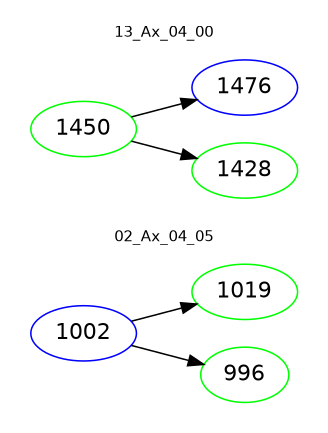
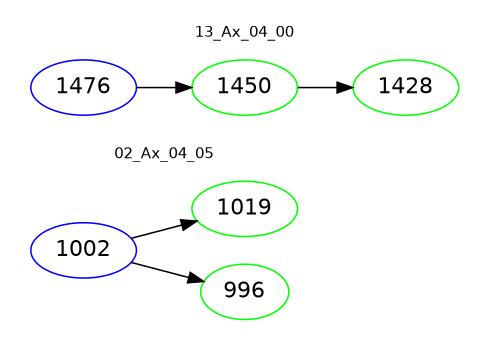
(157, 110) -> (156, 88)
